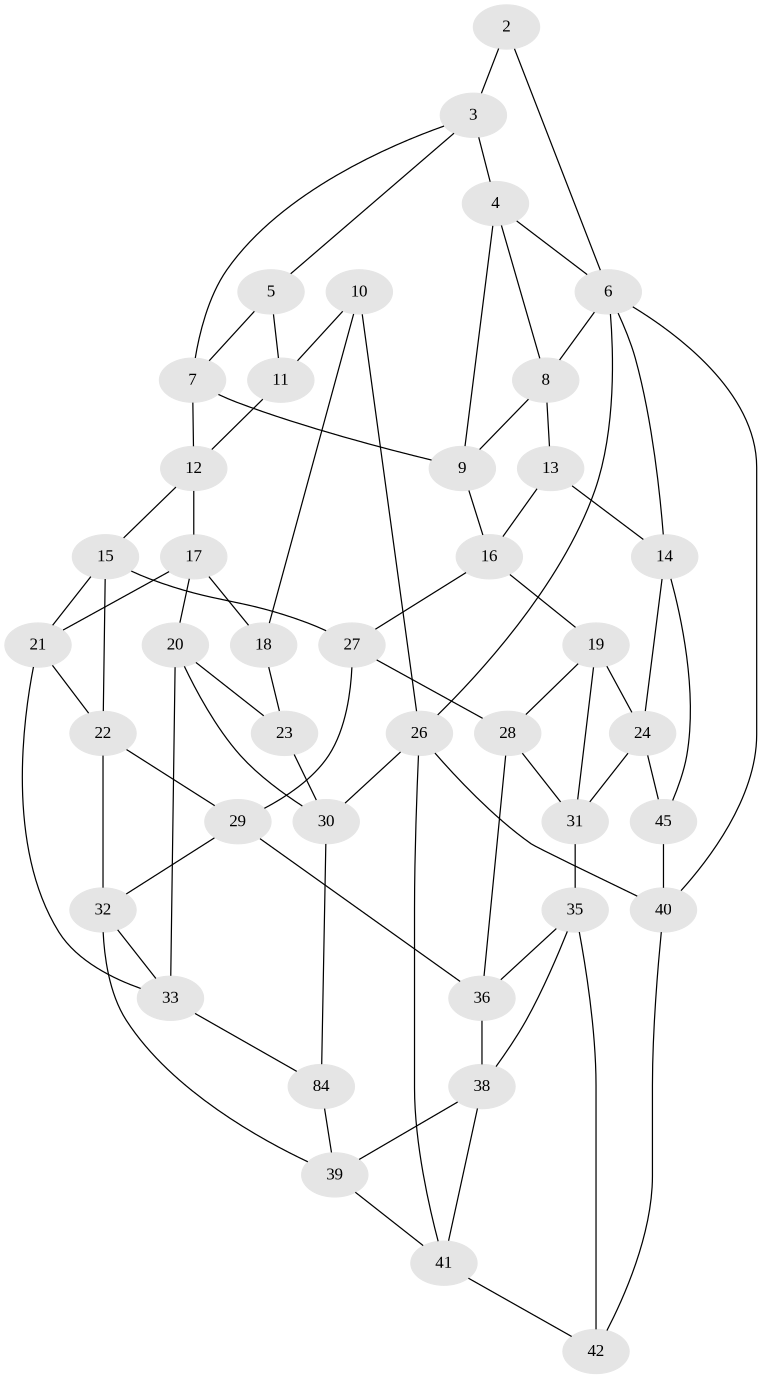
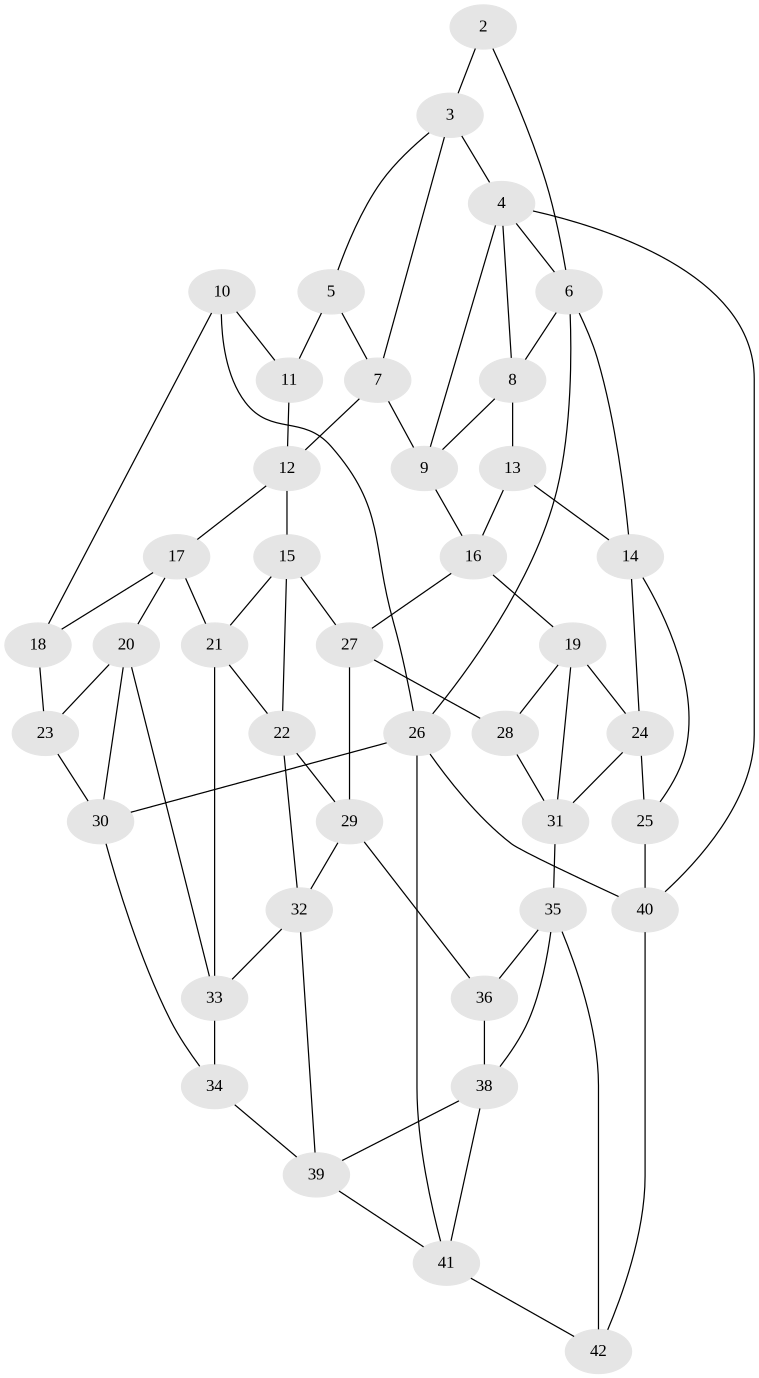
(757, 584) -> (754, 501)
(663, 822) -> (645, 822)
(495, 866) -> none
(321, 1087) -> (215, 1087)
